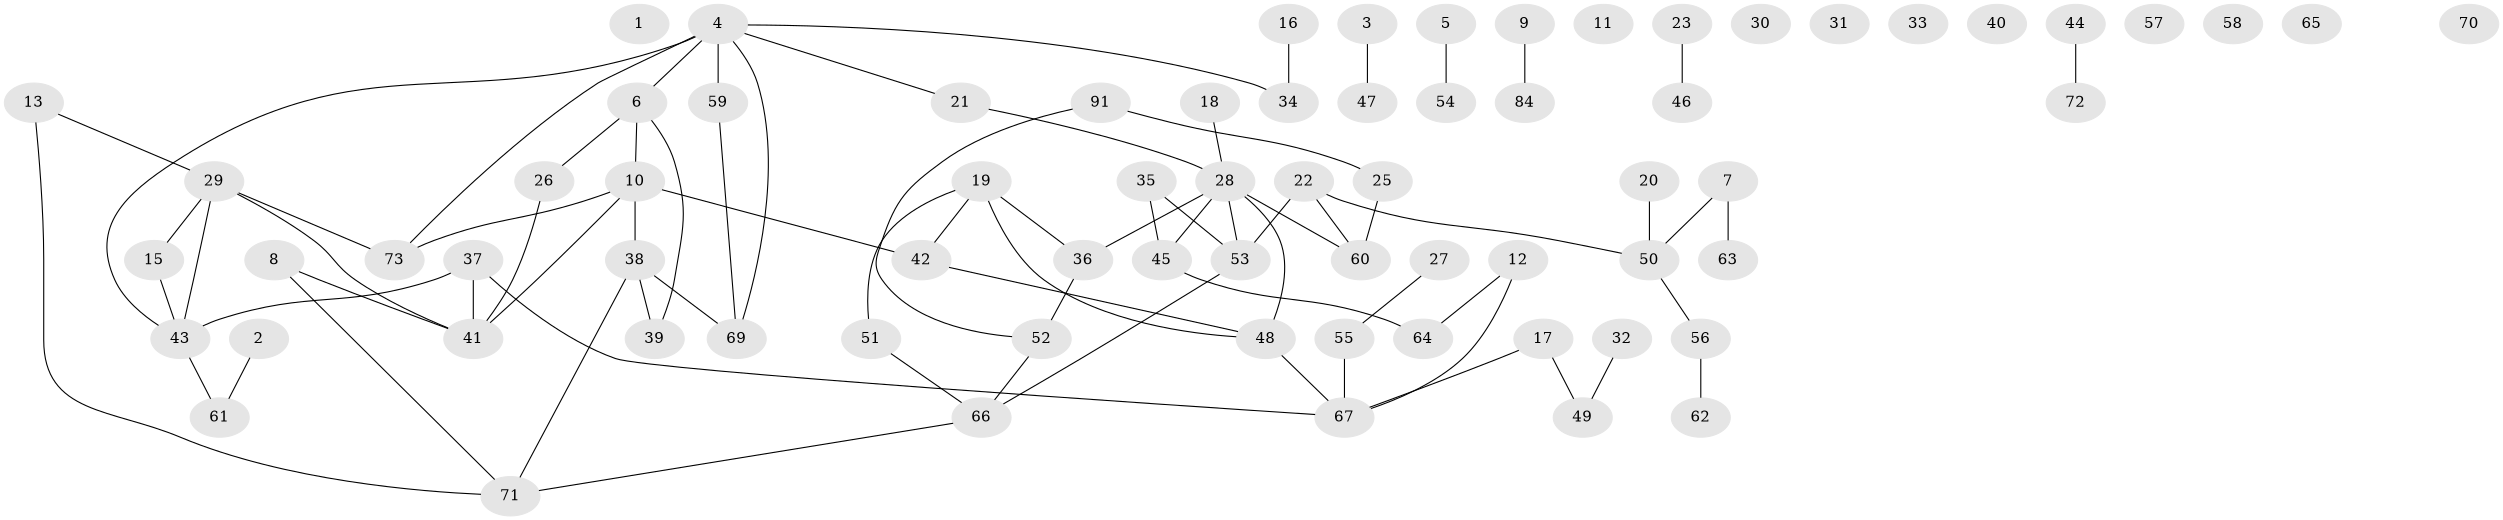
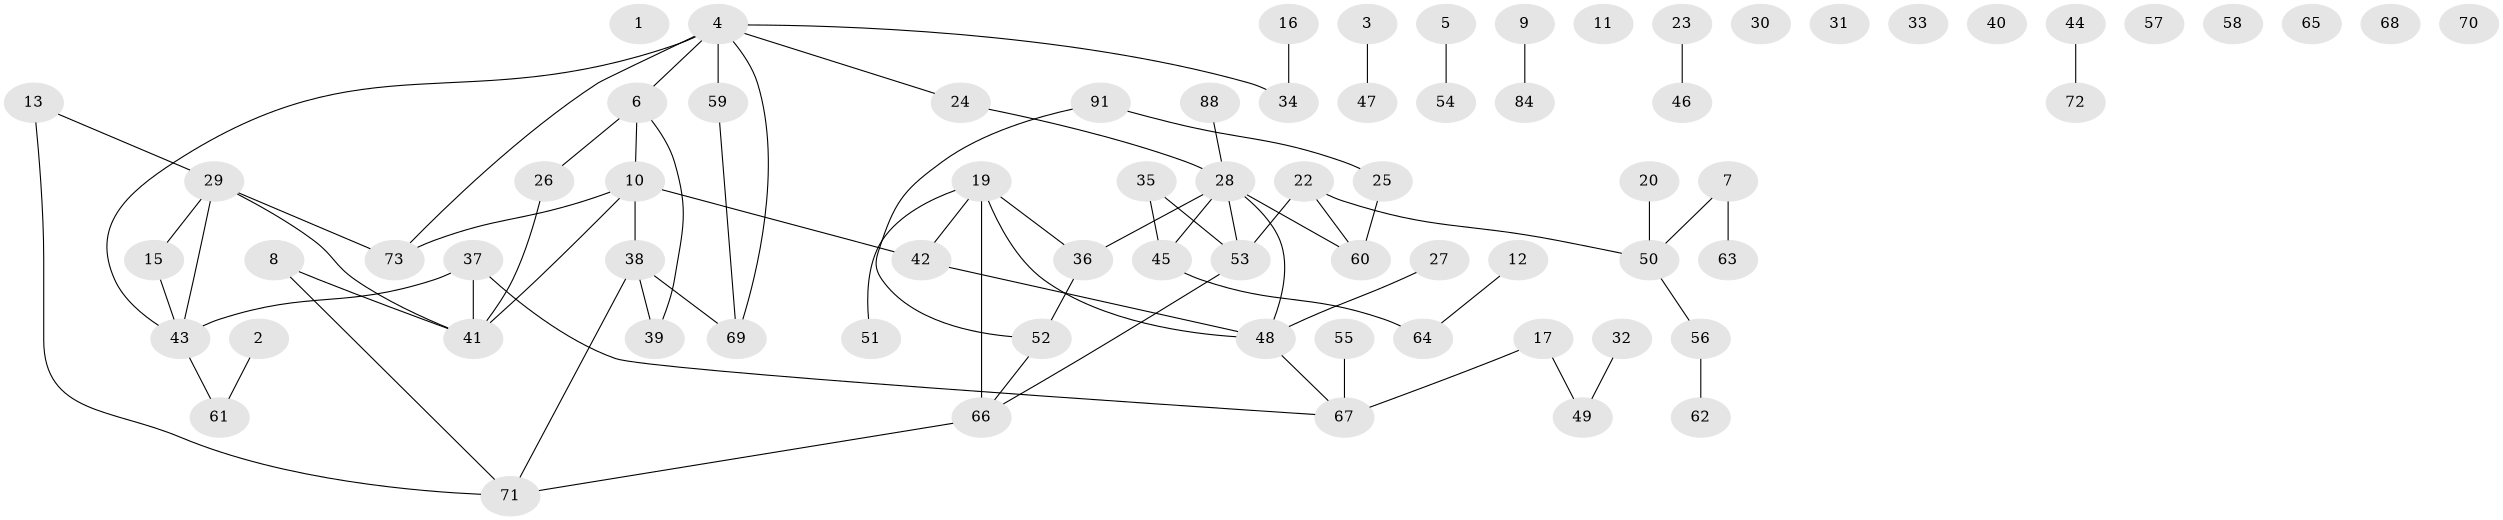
none -> (2391, 24)
(961, 103) -> (961, 103)
(1210, 103) -> (1210, 103)
(1392, 300) -> (1353, 299)
(1458, 362) -> none
(926, 378) -> (982, 299)
